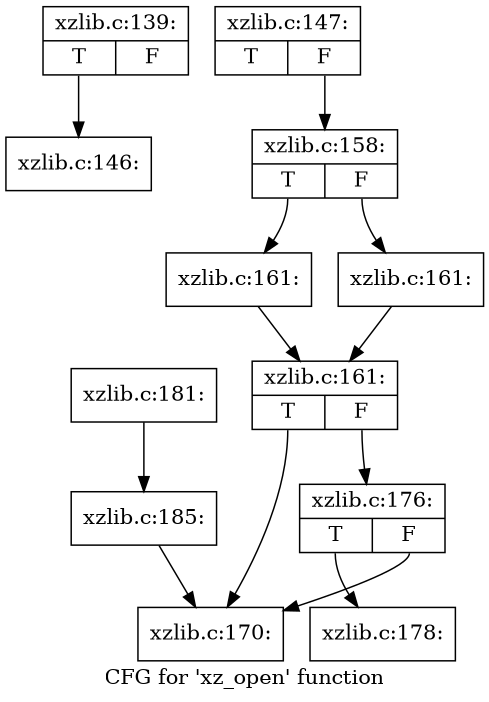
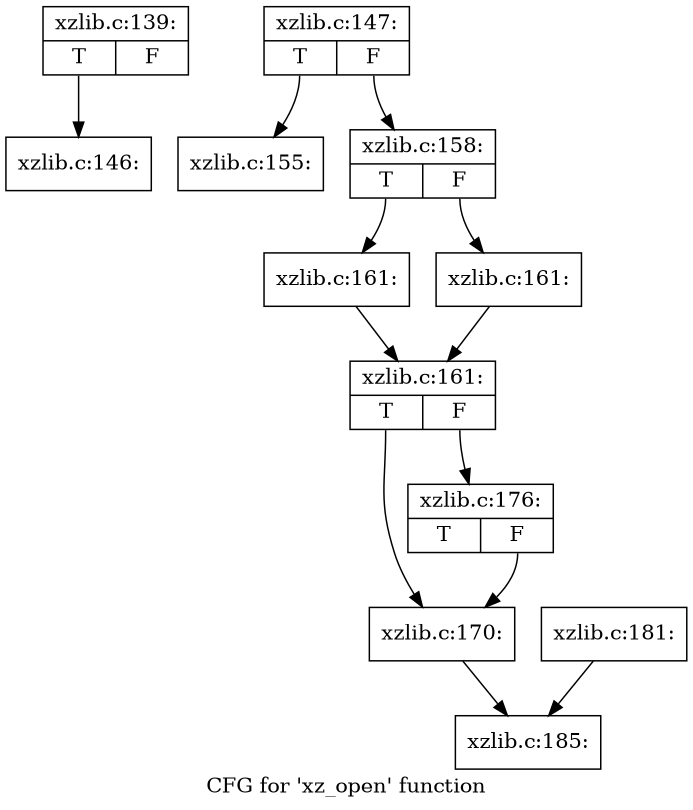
none -> (251, 164)
(173, 570) -> (480, 682)
(383, 634) -> none
